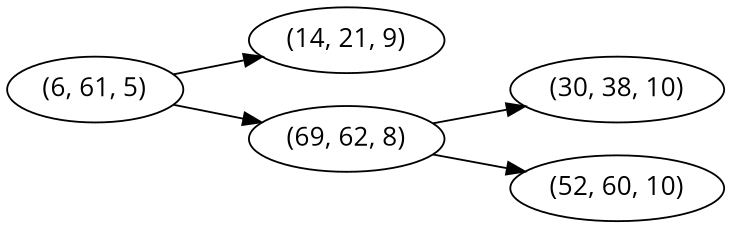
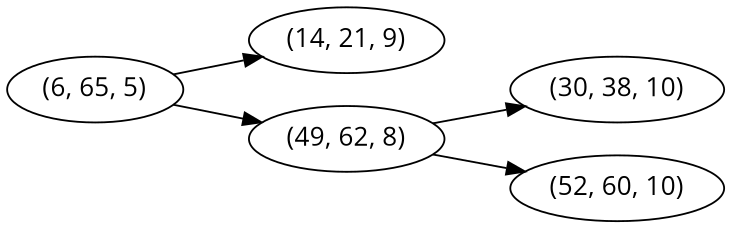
(95, 90) -> (95, 90)
(347, 139) -> (347, 139)
